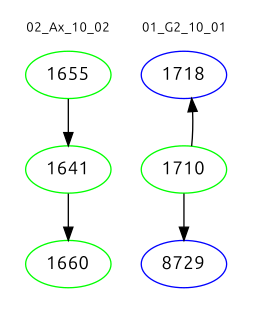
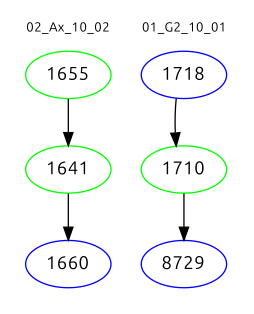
(193, 129) -> (175, 116)
(68, 264) -> (68, 264)
